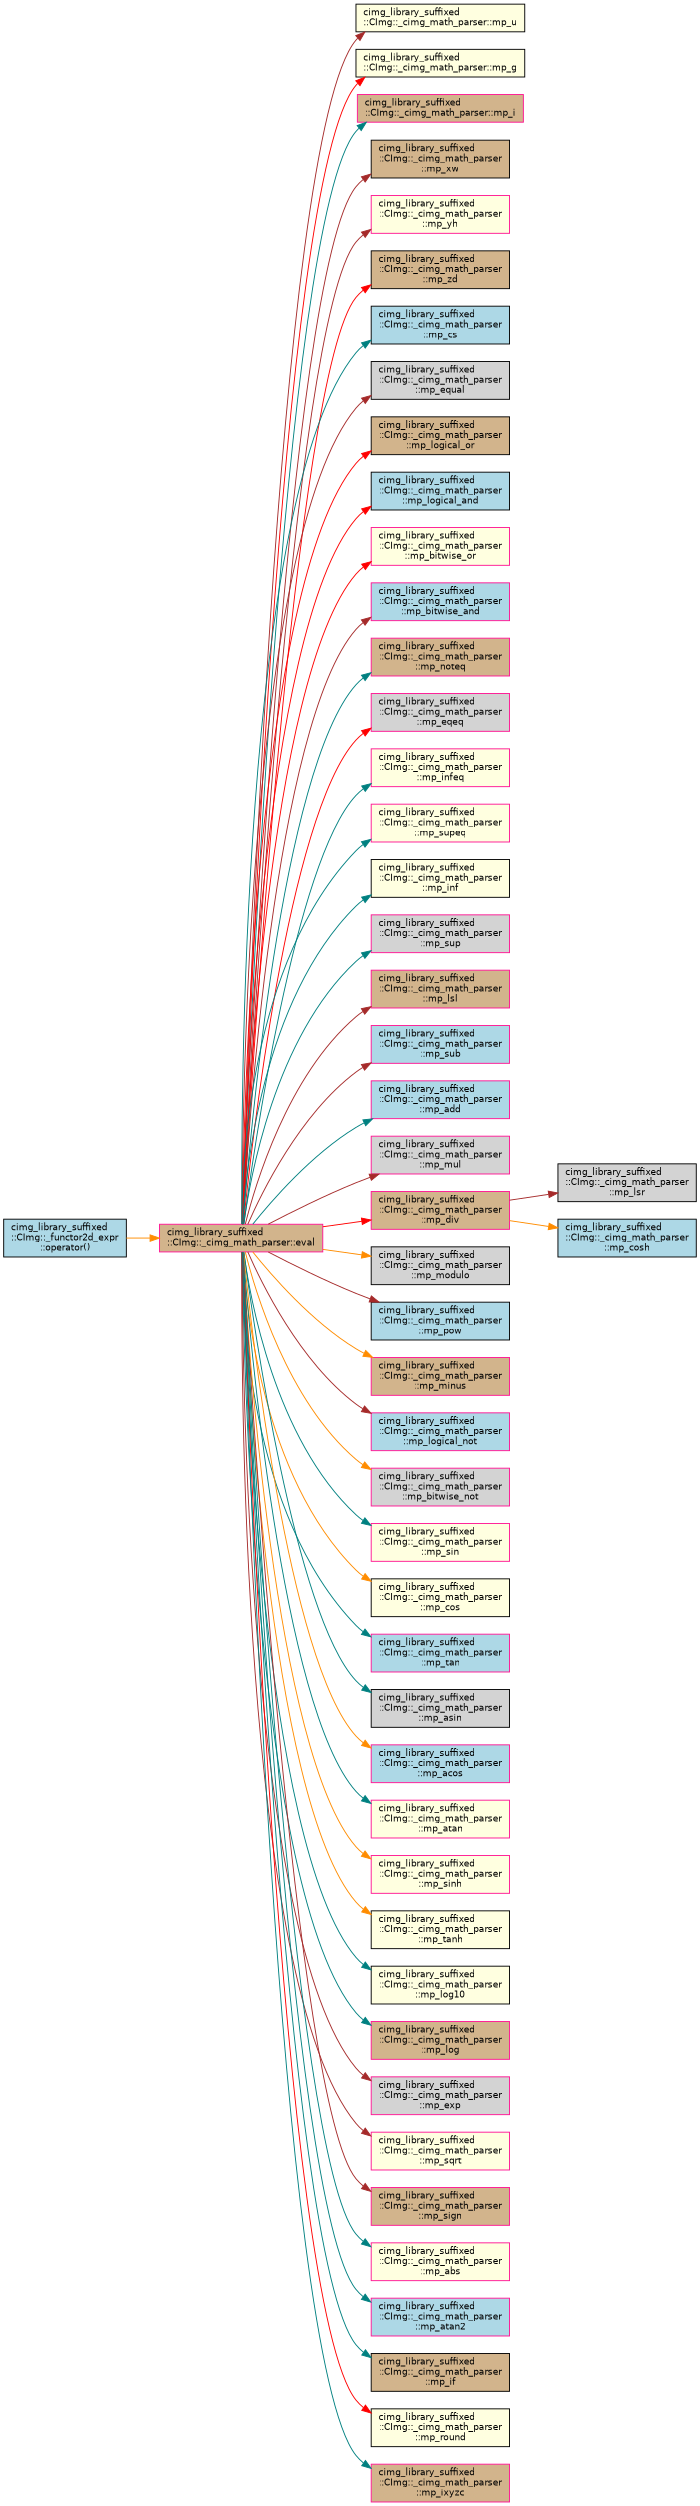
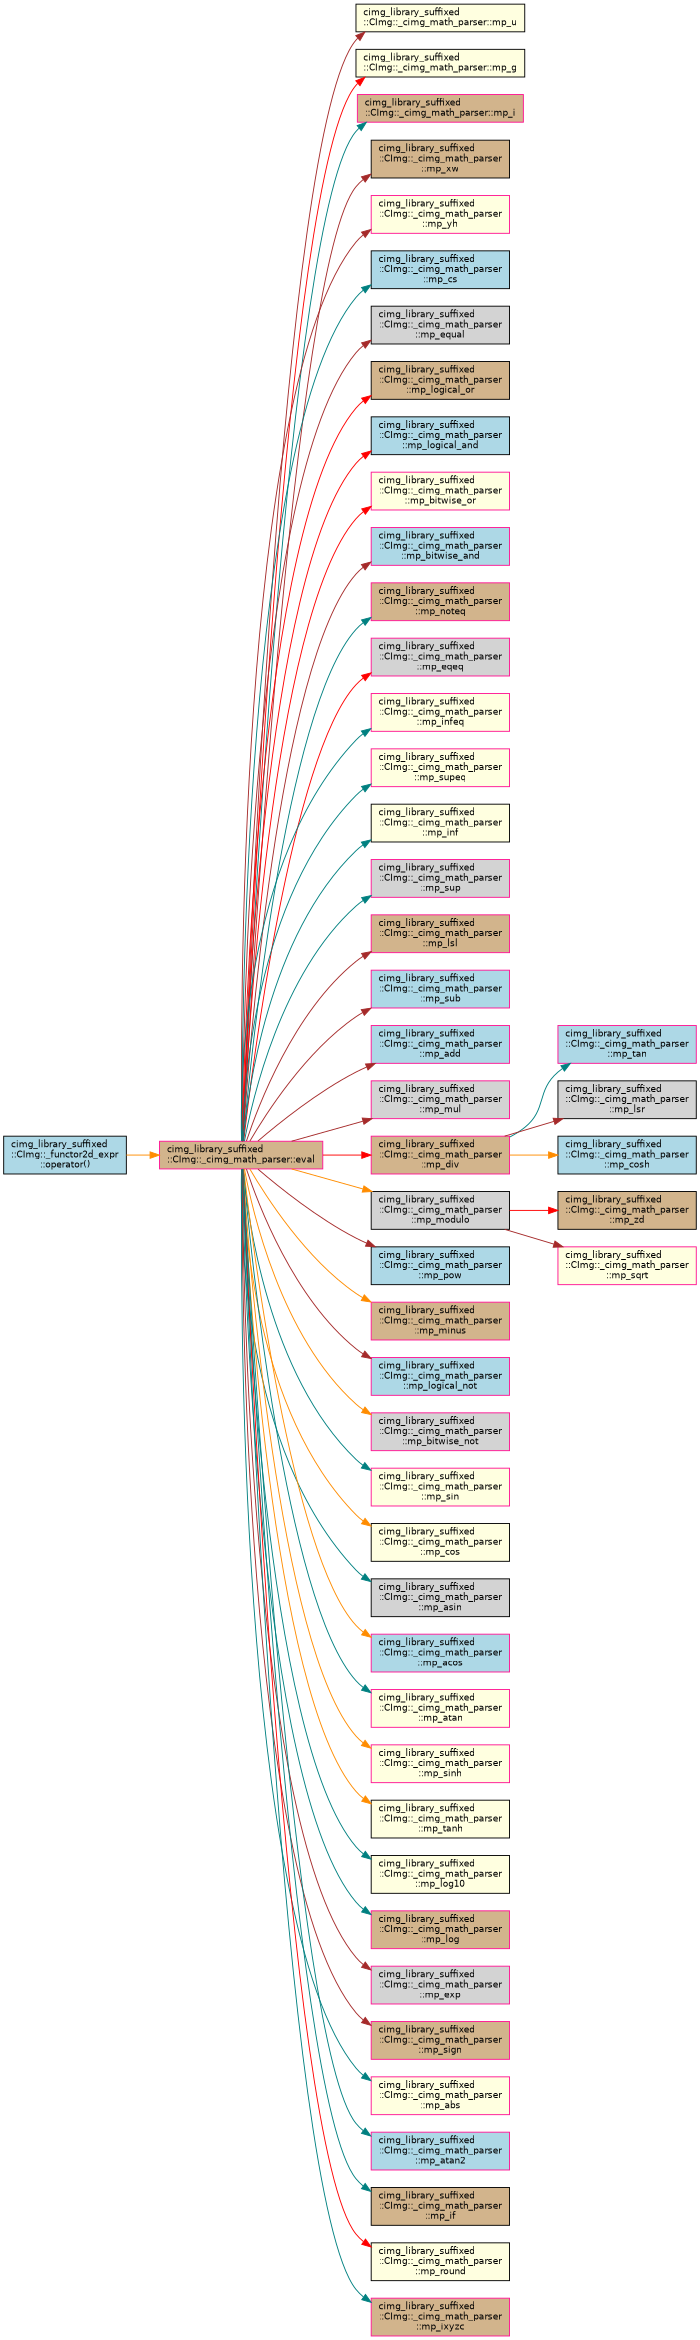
(278, 752) -> (529, 1210)
(304, 1168) -> (310, 1100)
(268, 1454) -> (540, 1106)
(258, 1700) -> (529, 1237)
